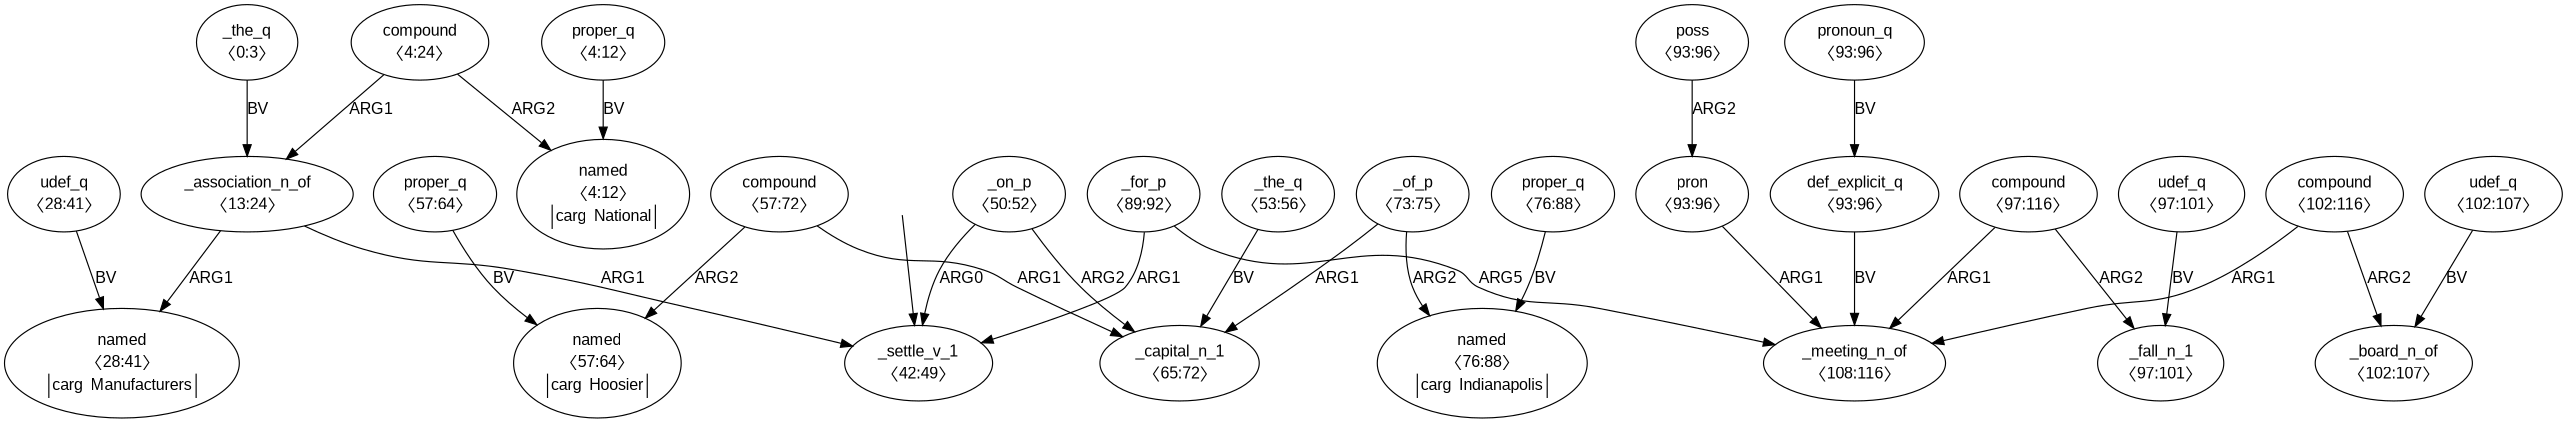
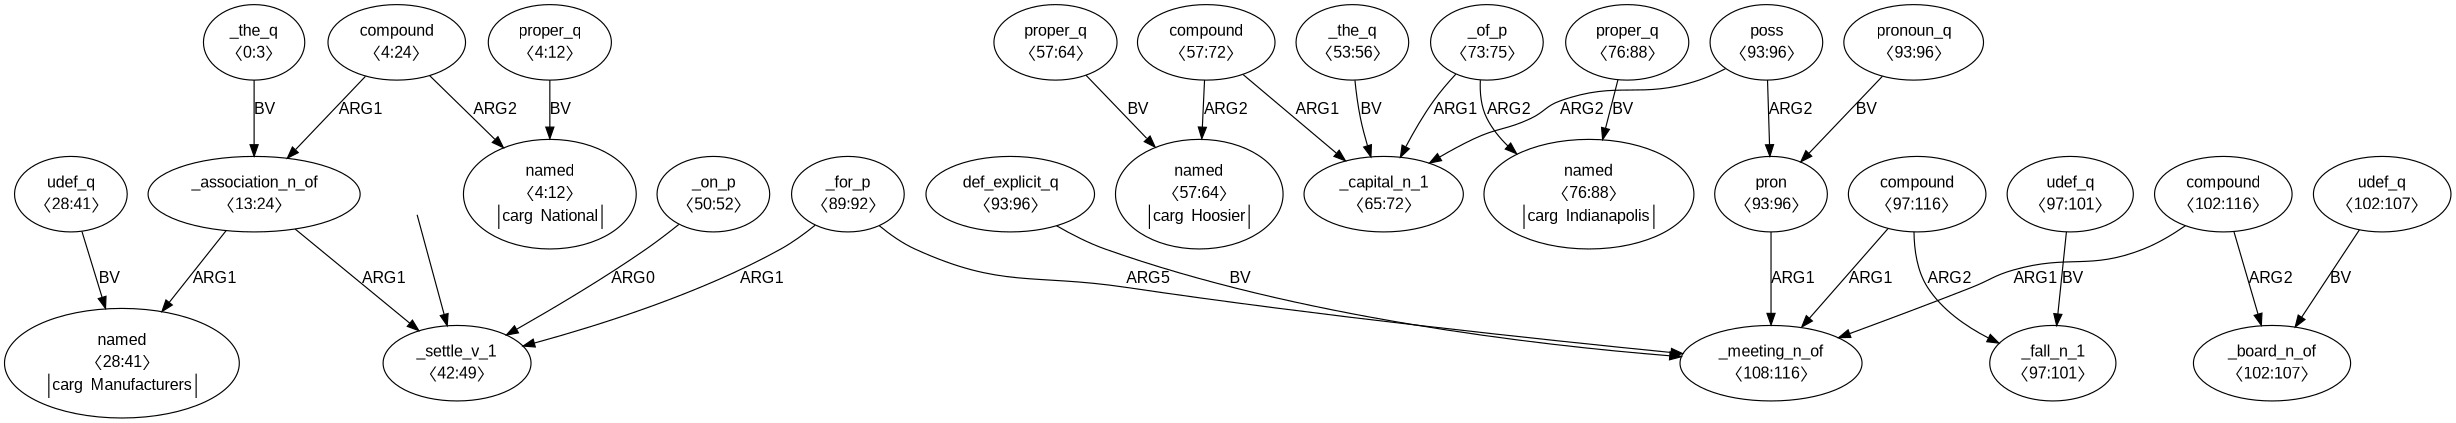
(1855, 112) -> (1846, 115)
(1074, 281) -> (1578, 96)
